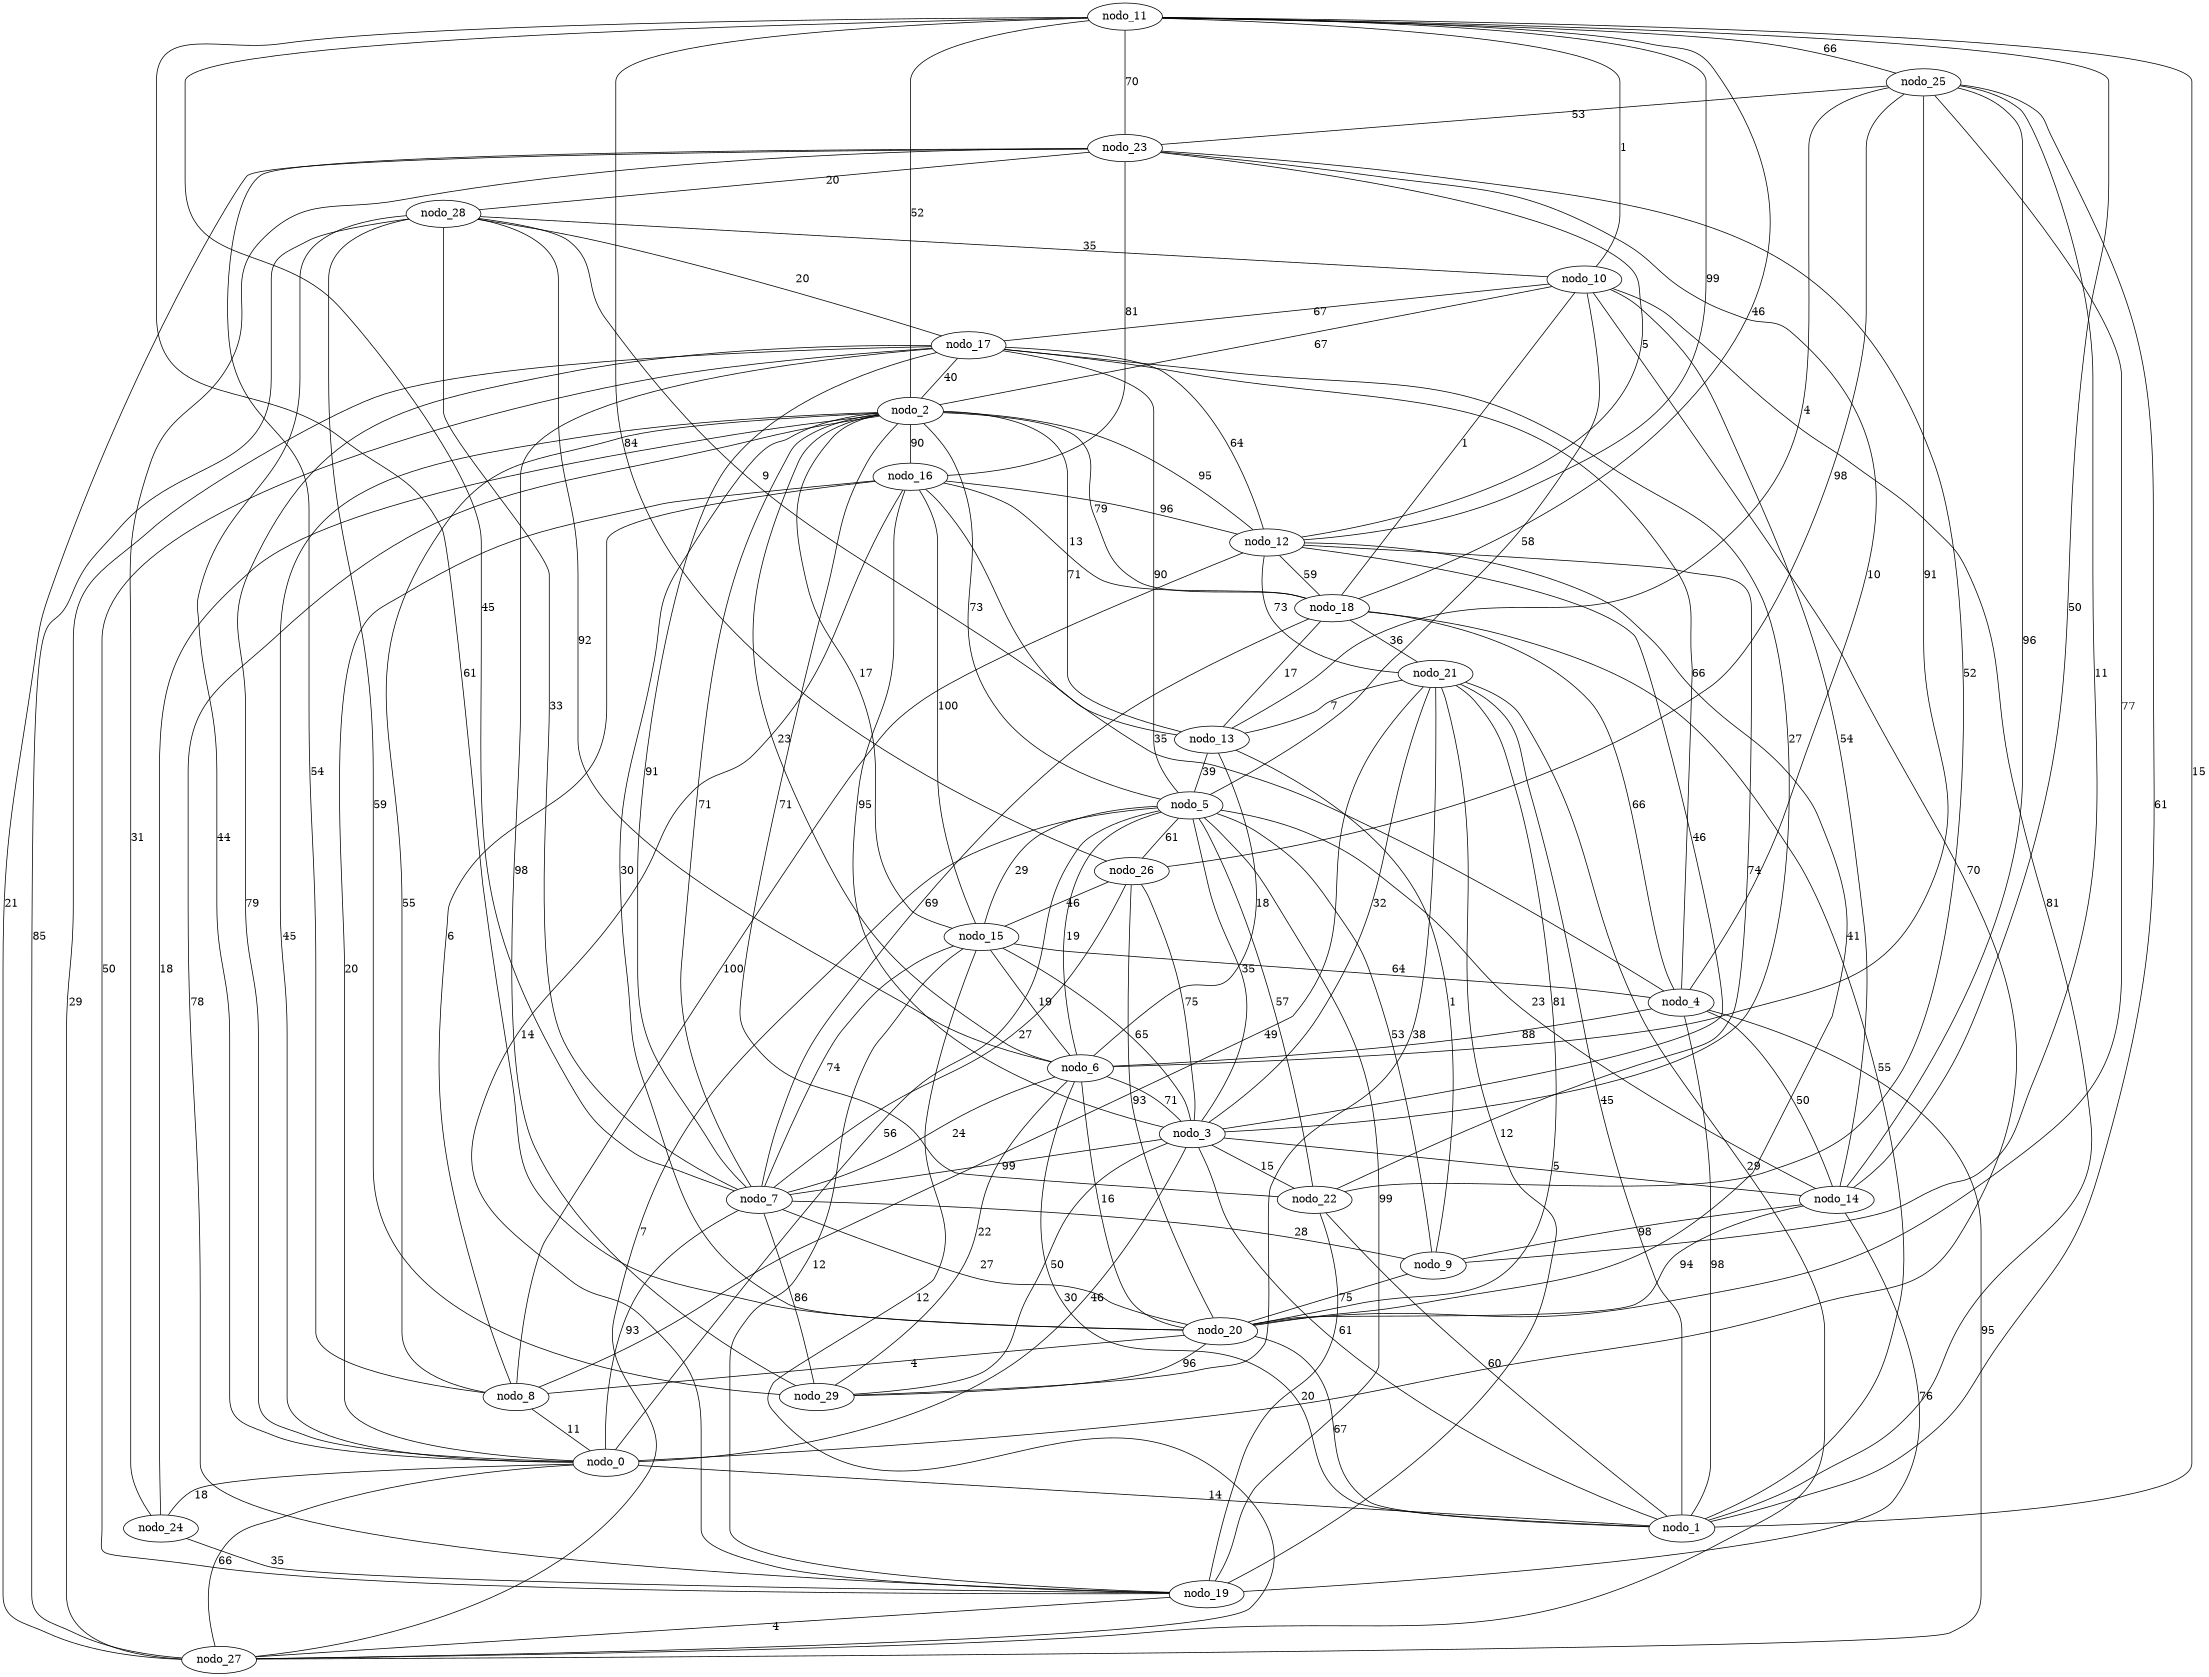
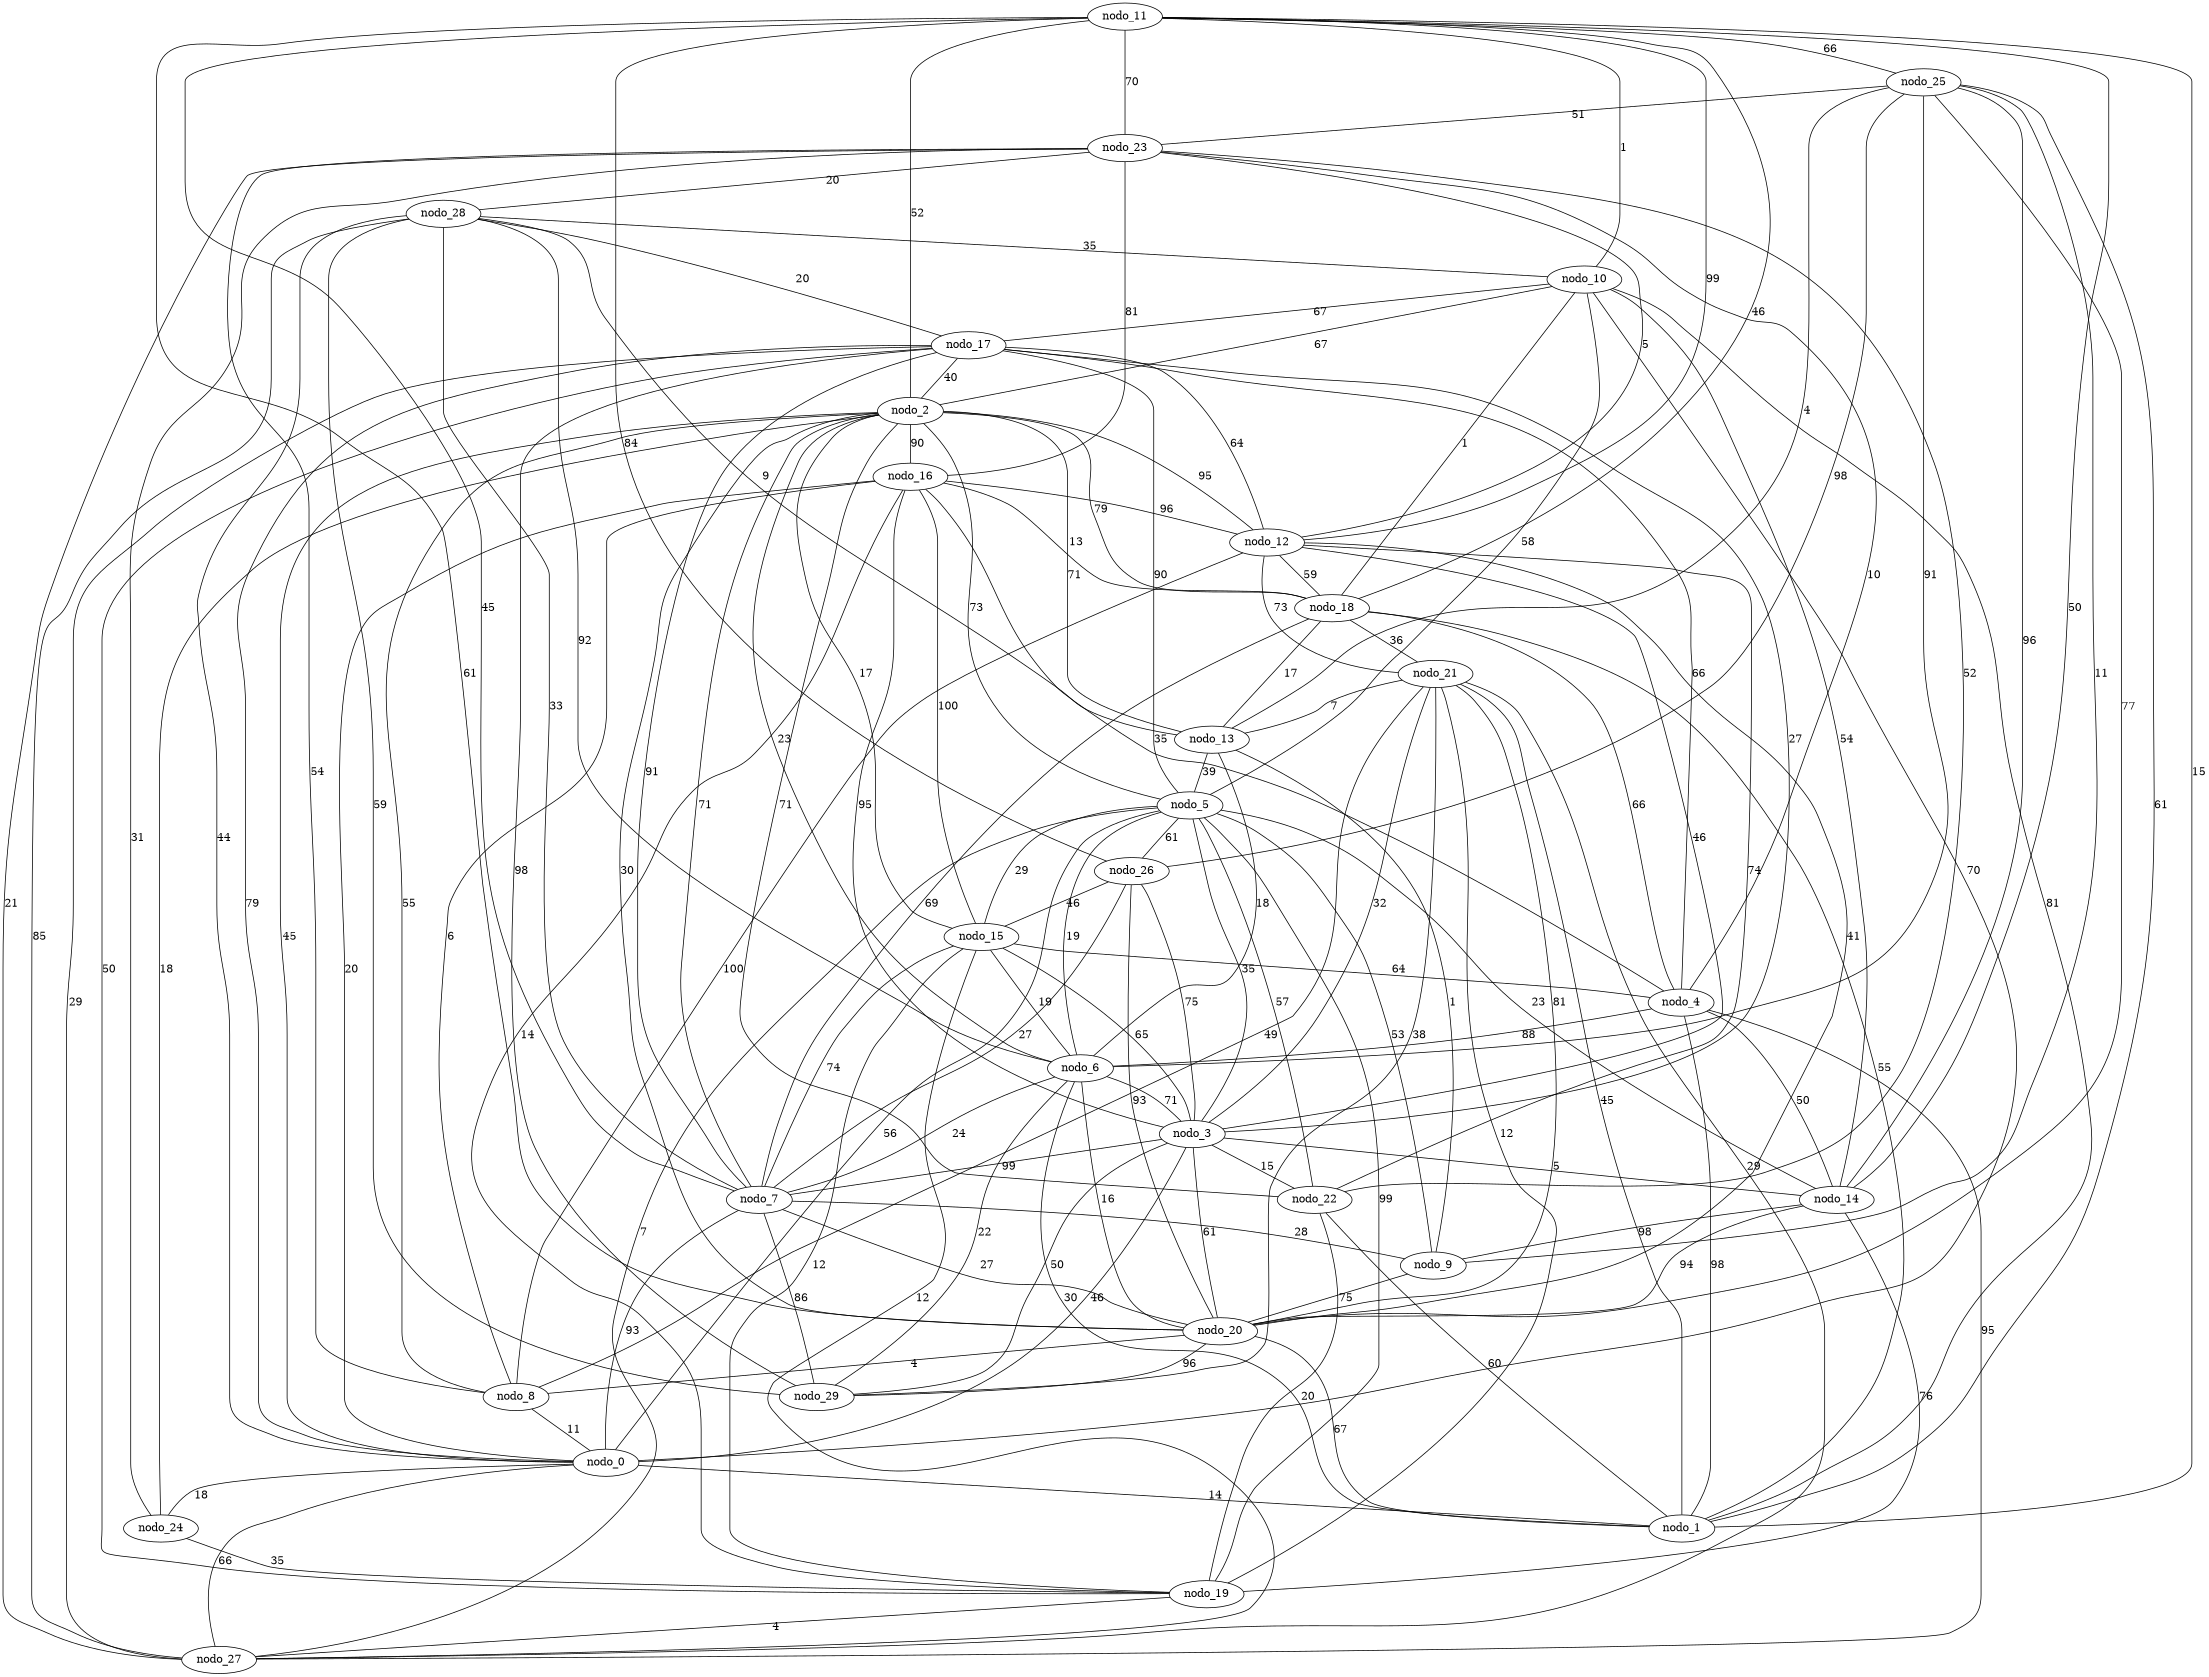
(1579, 115) -> (1579, 115)
(199, 1201) -> none
(1387, 1380) -> (1202, 1233)
